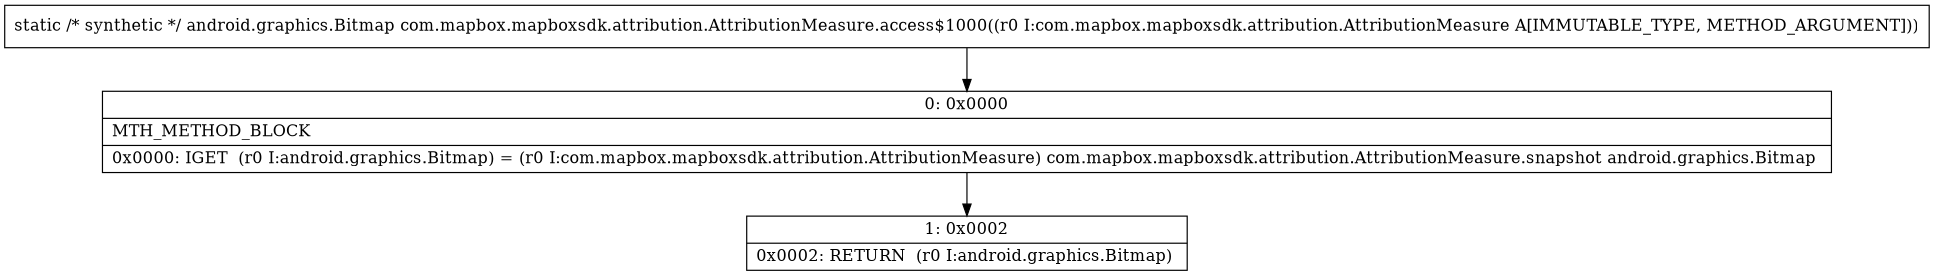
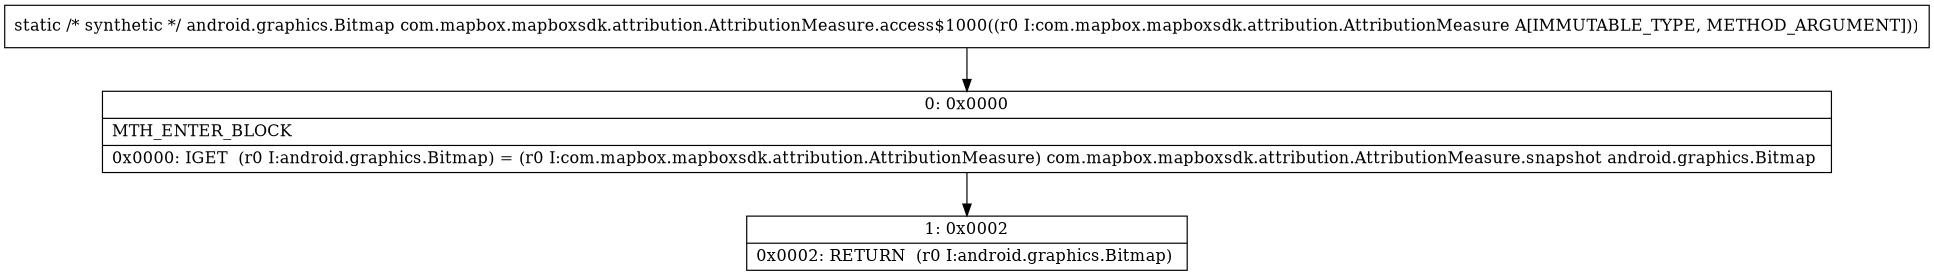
(211, 131) -> (203, 131)
